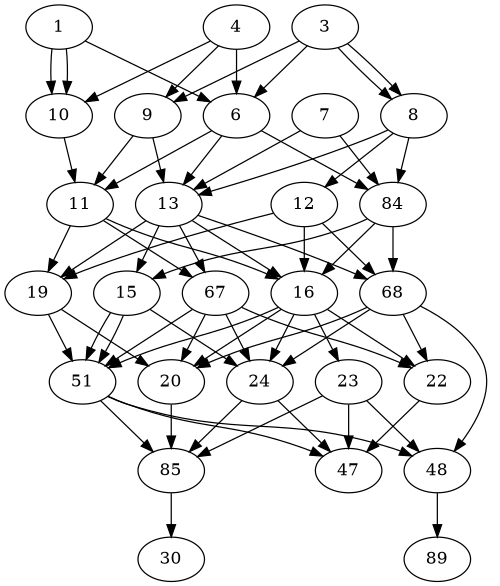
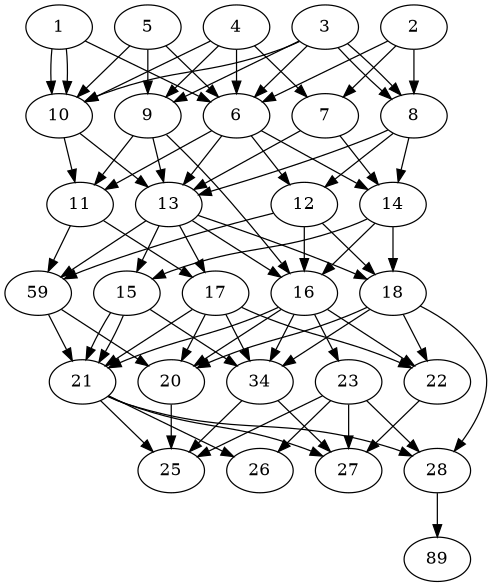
none -> (148, 27)
none -> (414, 27)
none -> (275, 66)
none -> (209, 69)
none -> (107, 155)
none -> (268, 157)
(393, 205) -> (393, 205)
(182, 246) -> (226, 197)
(38, 293) -> (38, 293)
(216, 293) -> (216, 293)
(393, 293) -> (393, 293)
(83, 382) -> (83, 382)
(260, 382) -> (260, 382)
(171, 471) -> (171, 471)
none -> (260, 471)
(349, 471) -> (349, 471)
(437, 471) -> (437, 471)
(171, 559) -> none
